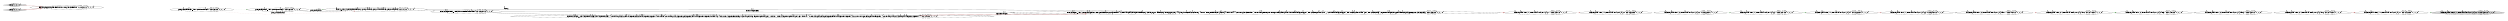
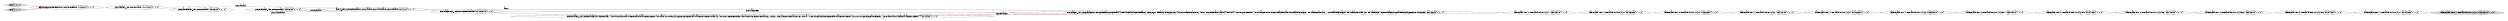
none -> (137, 8)
